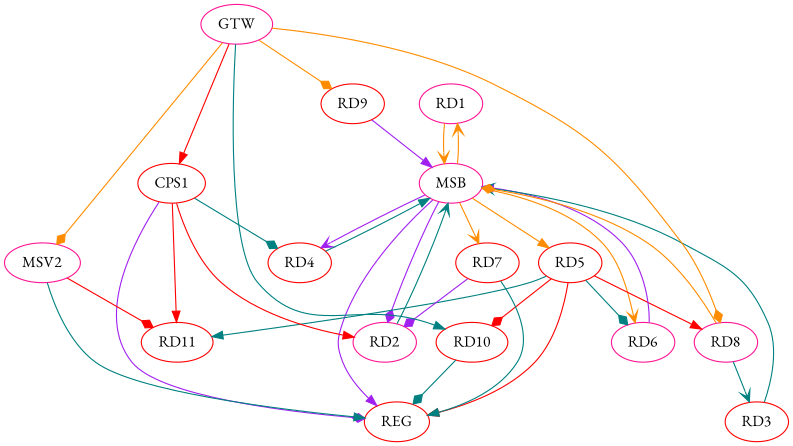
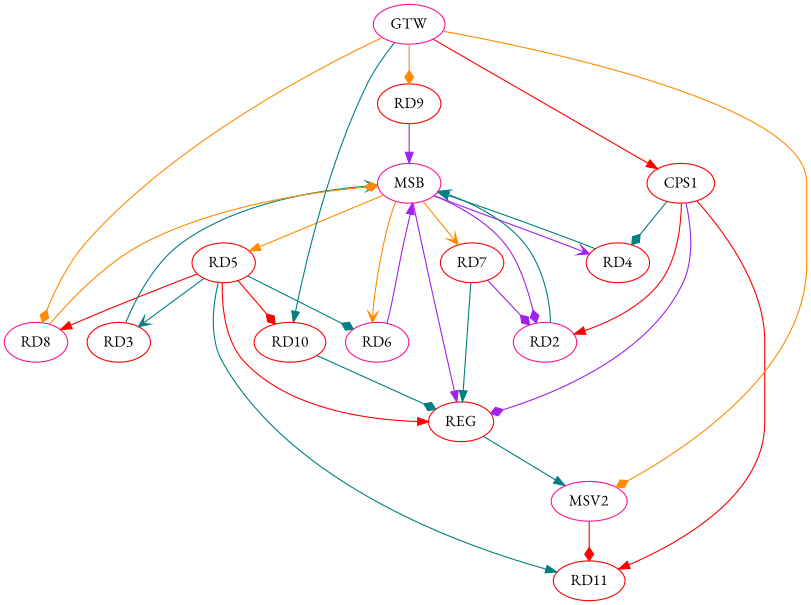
(451, 104) -> none
(739, 377) -> (176, 299)
(150, 384) -> (519, 458)
